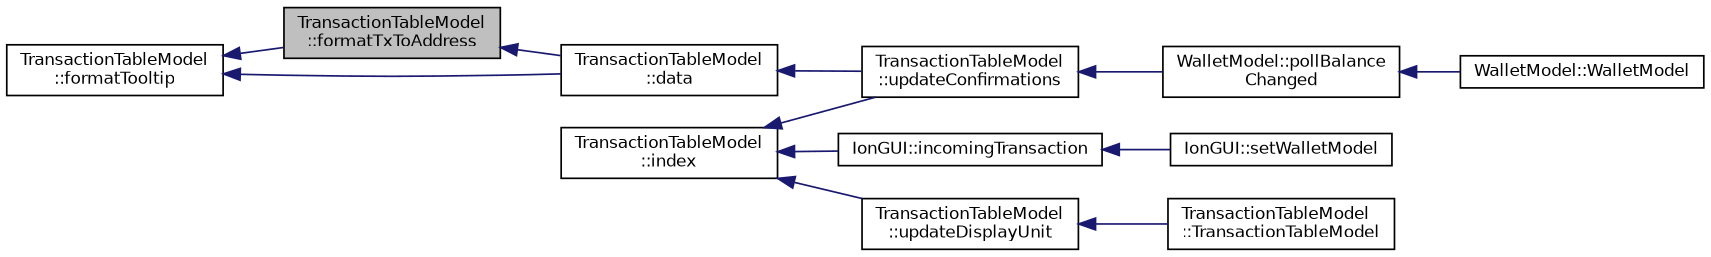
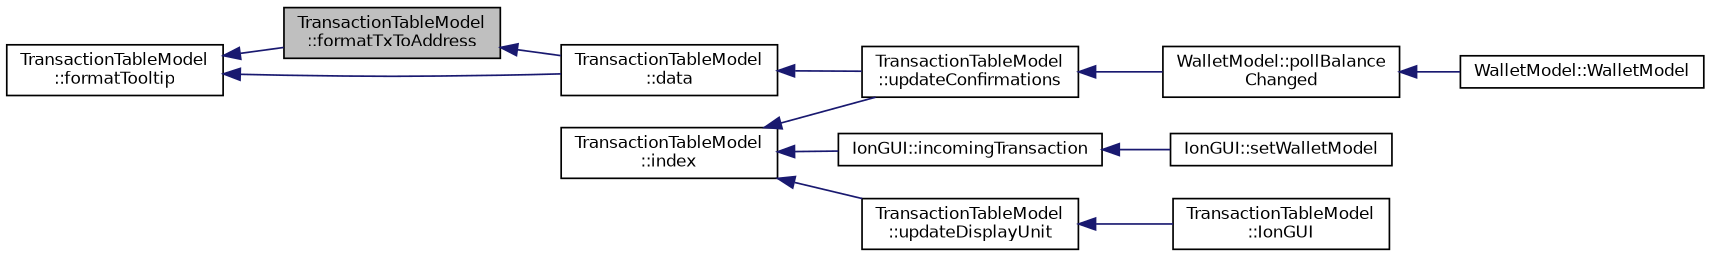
(1281, 224) -> (1281, 224)
